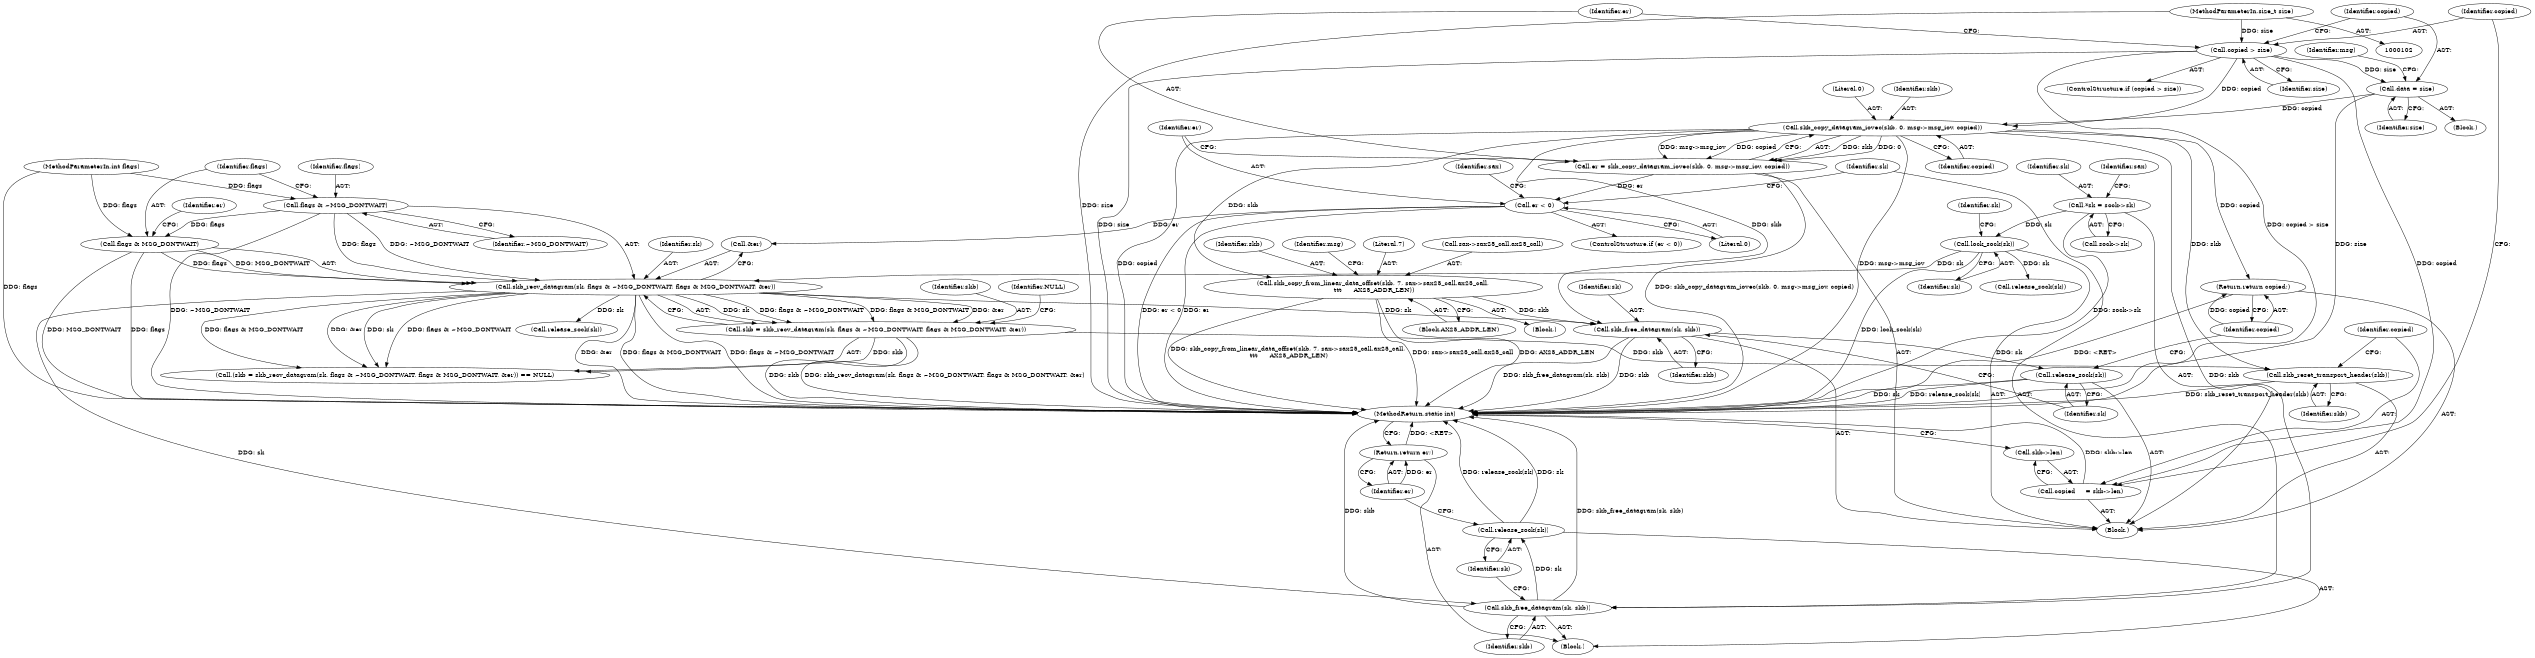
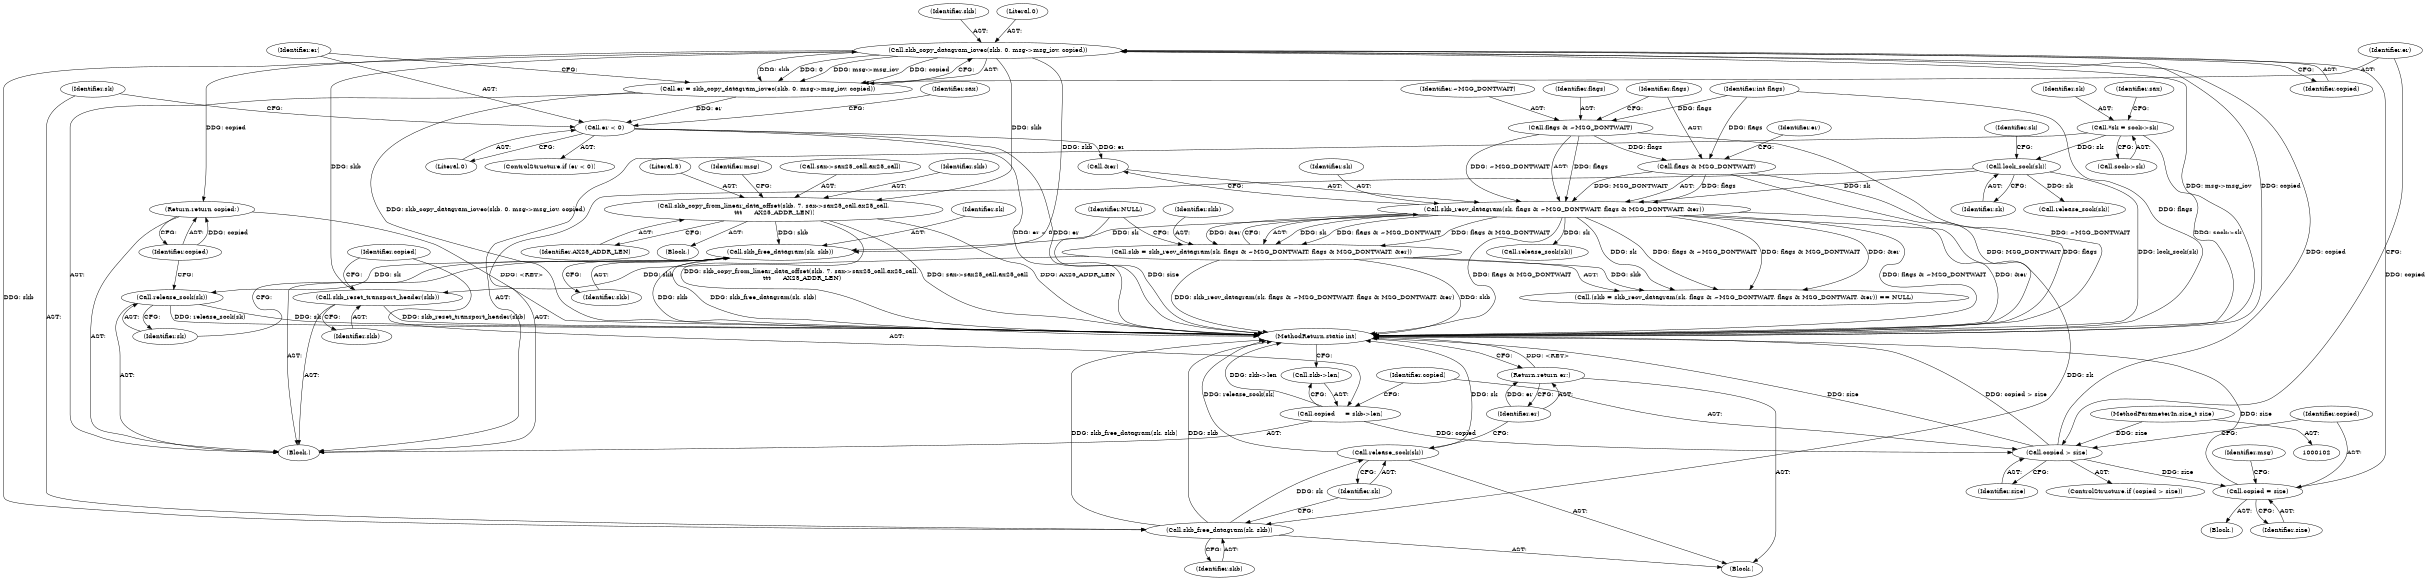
(1353, 37) -> (1131, 266)
(2407, 89) -> (2258, 492)
(91, 167) -> (1754, 89)
(2192, 192) -> (503, 63)
(447, 221) -> none
(1389, 244) -> (665, 167)
(1459, 330) -> (585, 252)
(2433, 354) -> (1685, 449)
